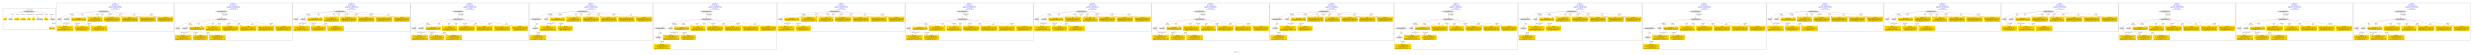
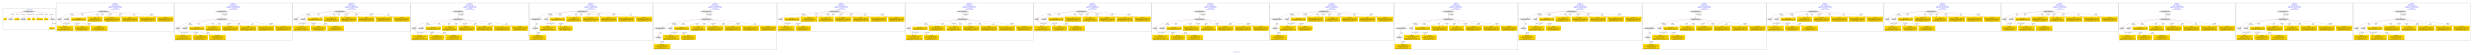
(23, 19) -> (23, 19)
(40, 19) -> (40, 19)
